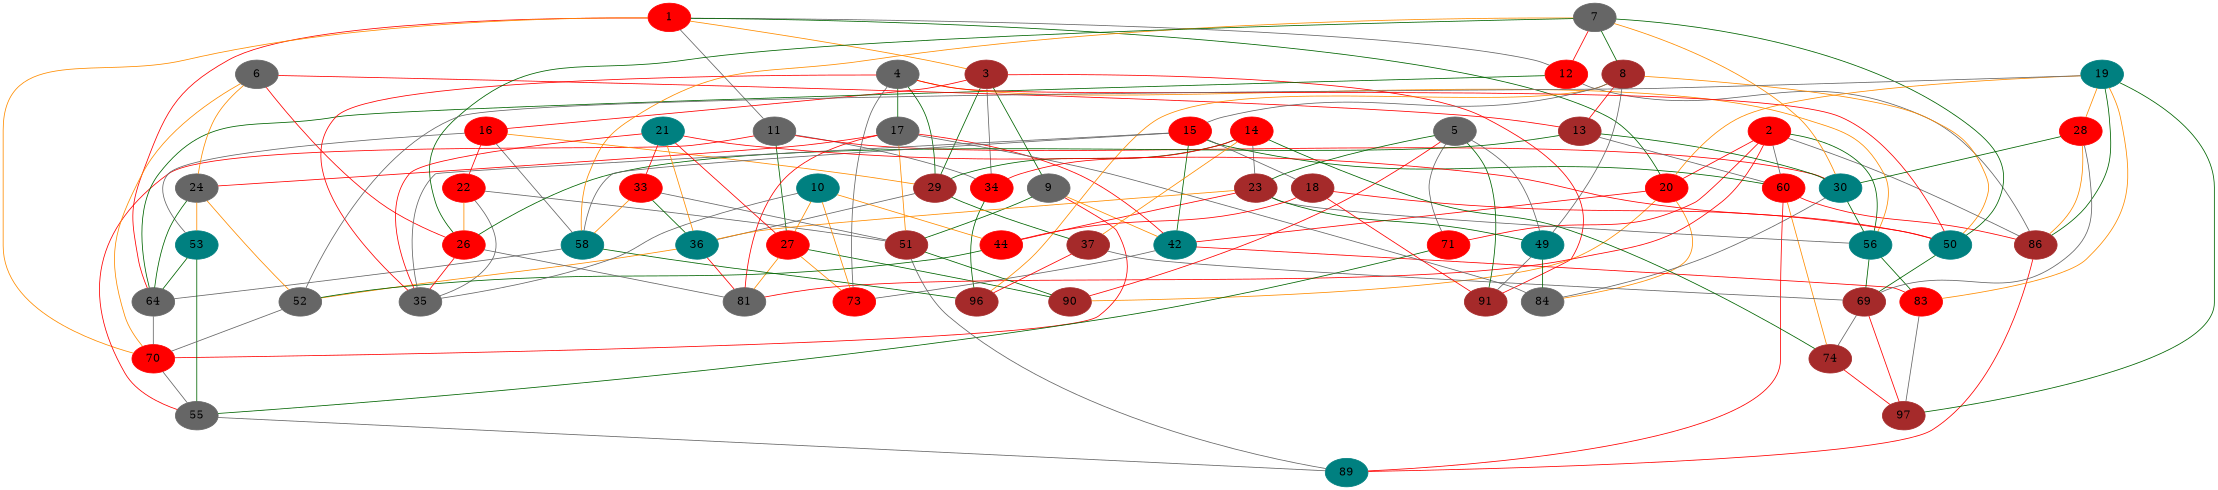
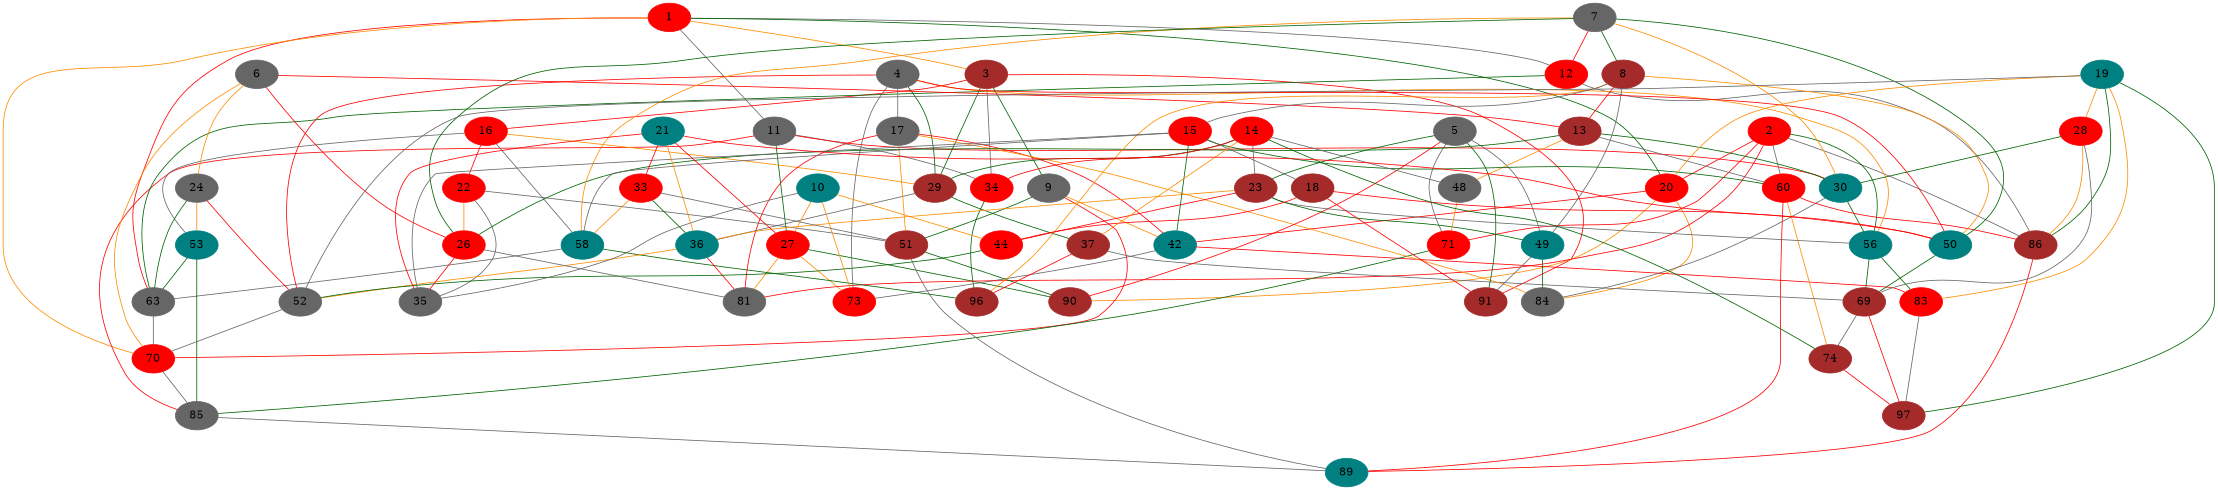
(482, 87) -> (487, 86)
(898, 103) -> (898, 103)
(399, 174) -> none
none -> (1460, 188)
(1224, 205) -> (1224, 205)
(247, 246) -> (247, 246)
(153, 302) -> (153, 302)
(197, 416) -> (197, 416)
